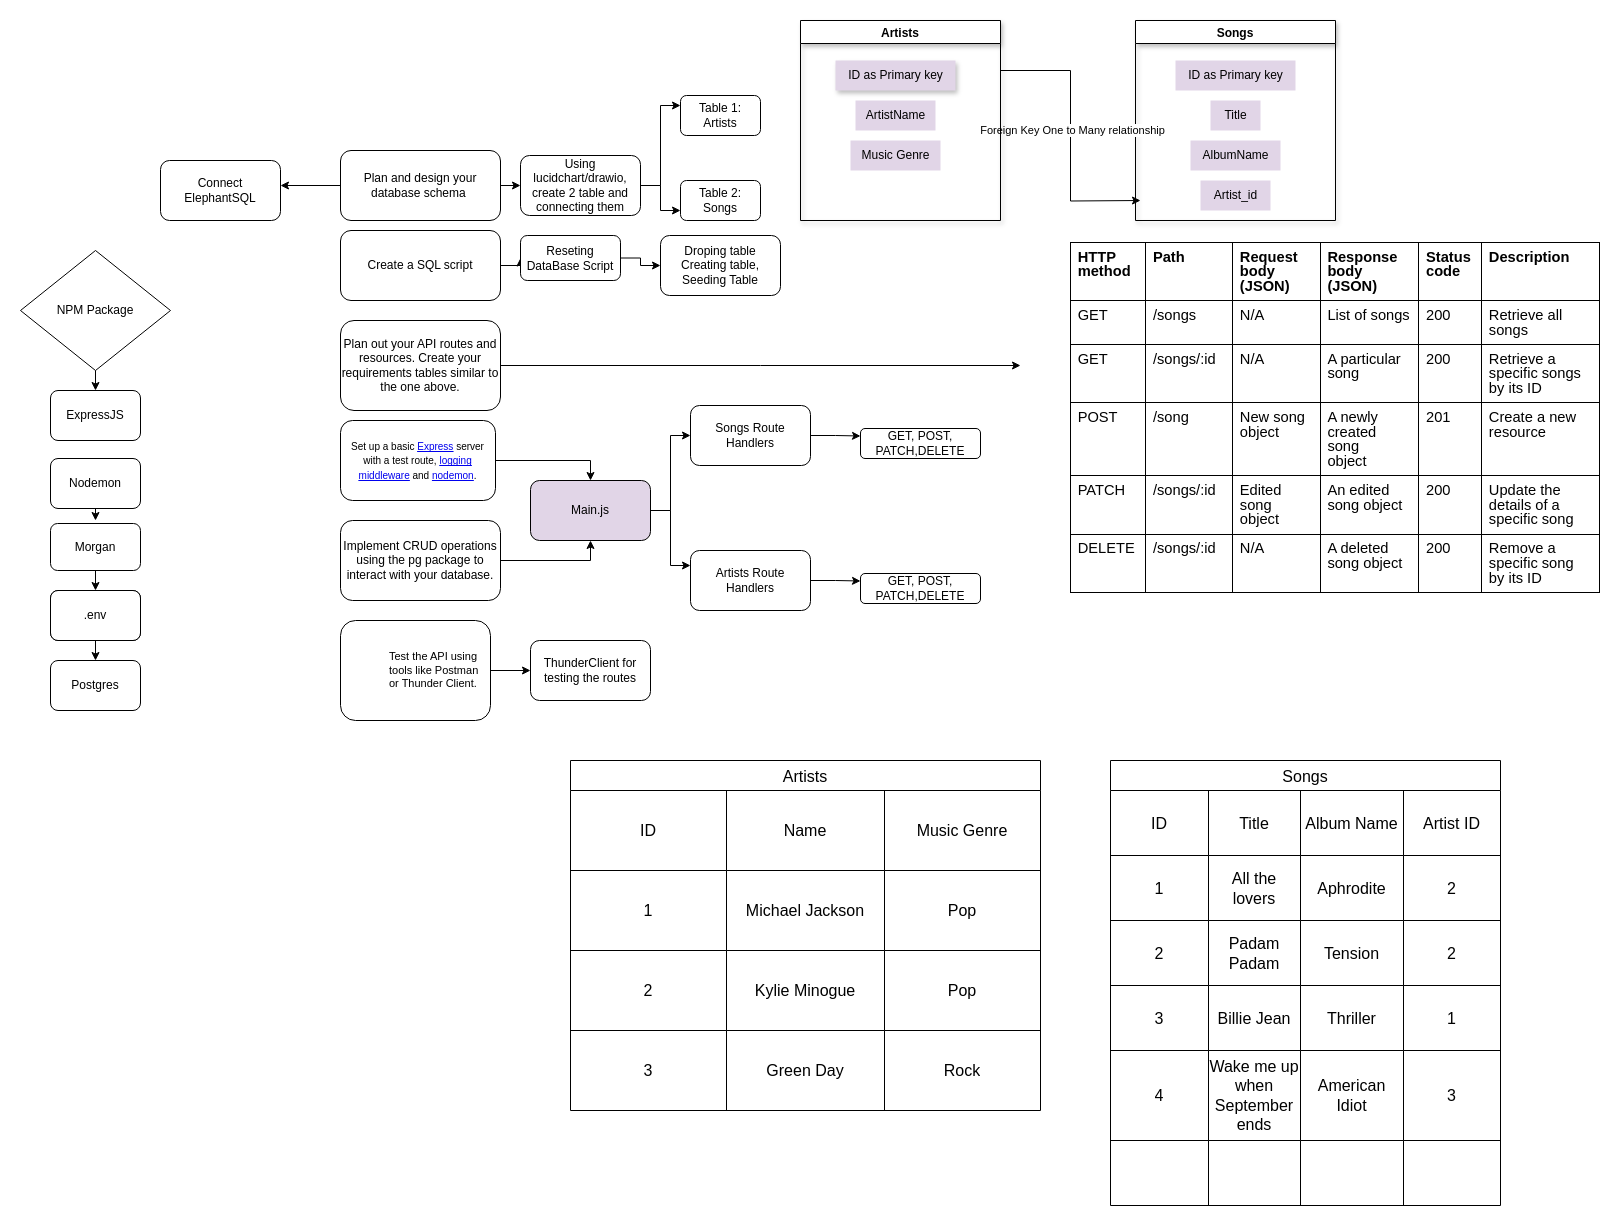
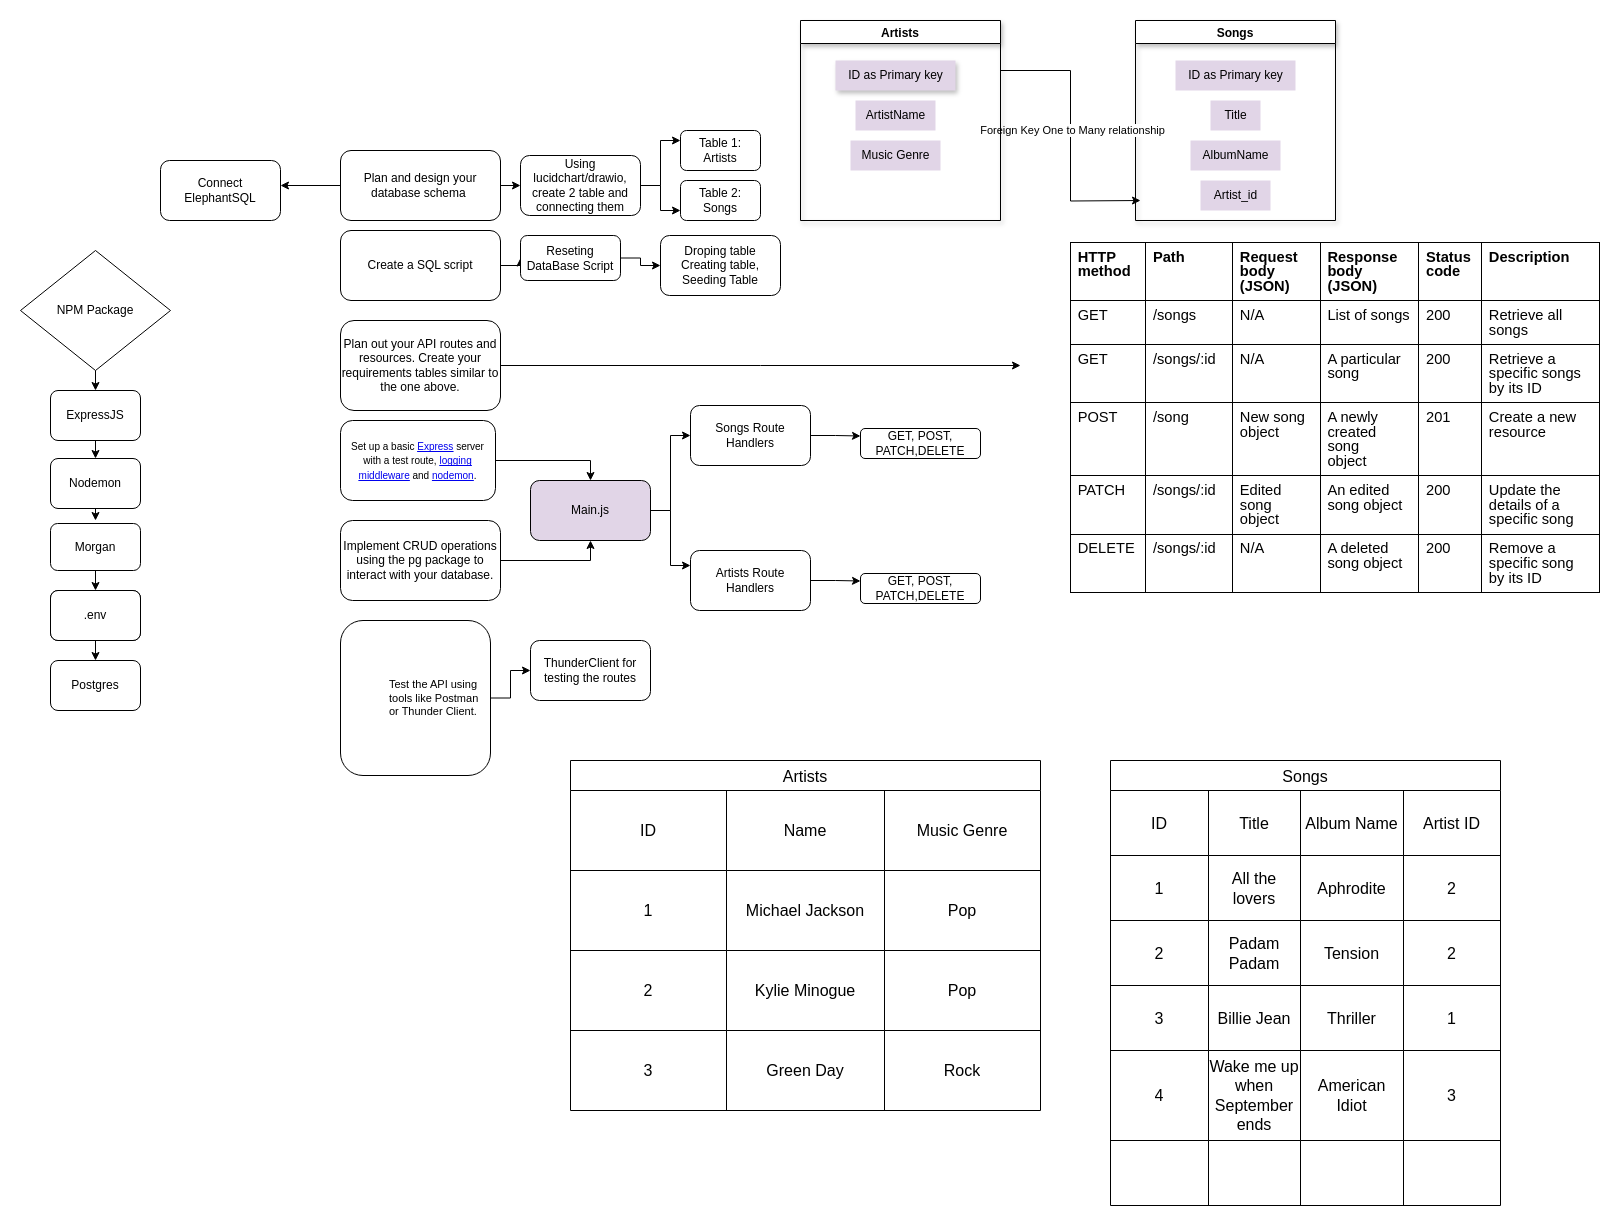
(721, 116) -> (721, 151)
none -> (96, 446)
(416, 671) -> (416, 698)
